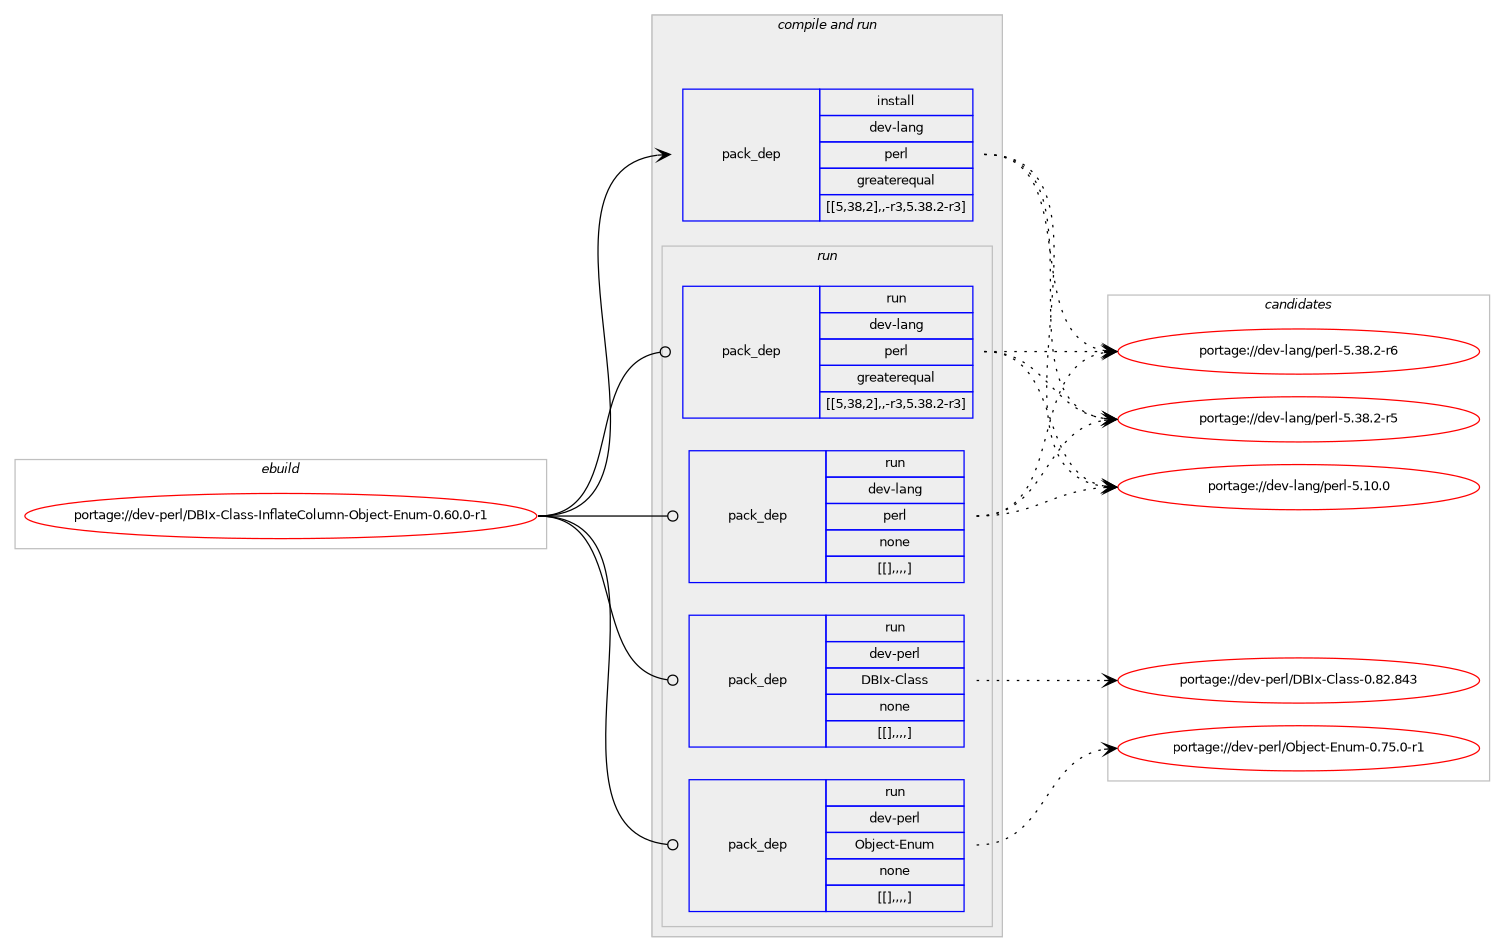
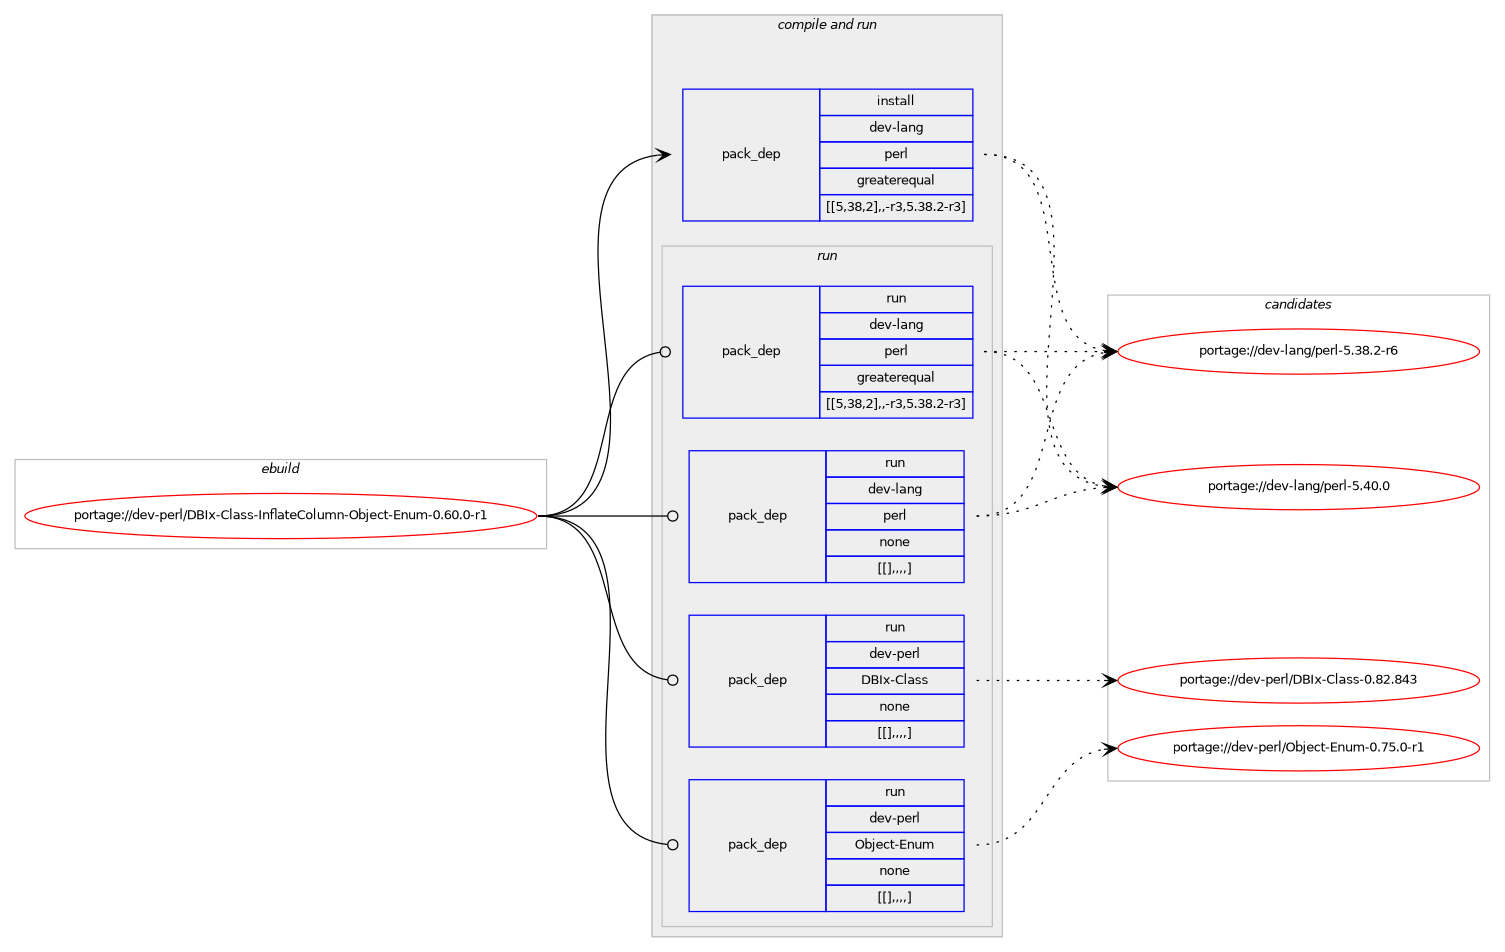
(1299, 419) -> none
(1299, 487) -> (1299, 487)
